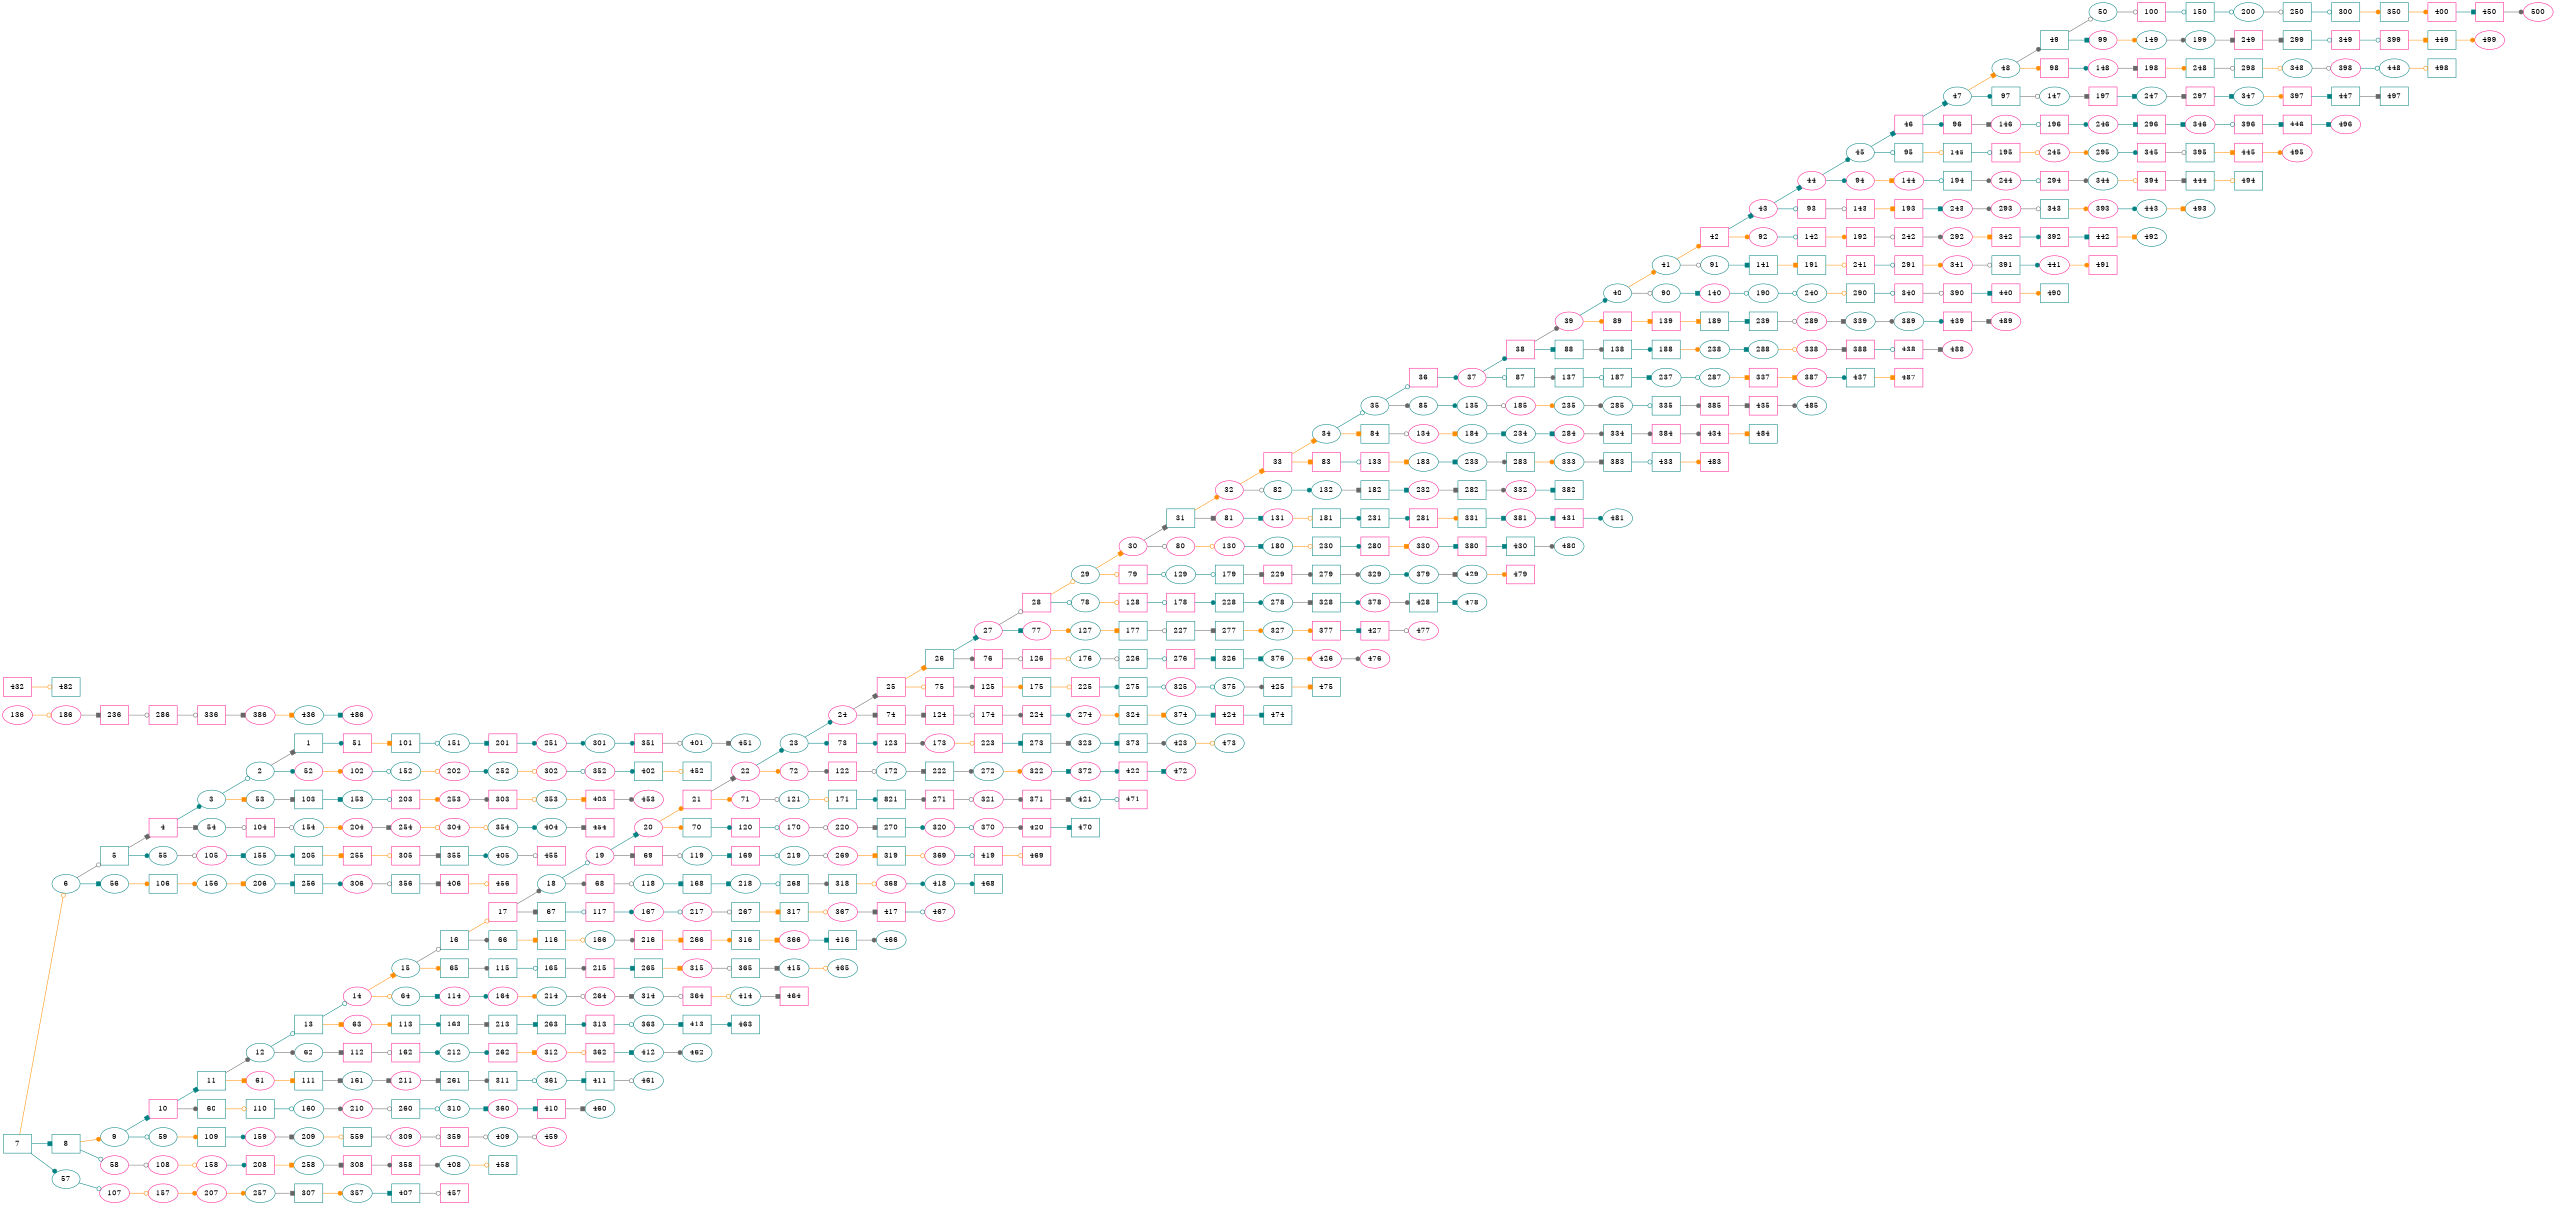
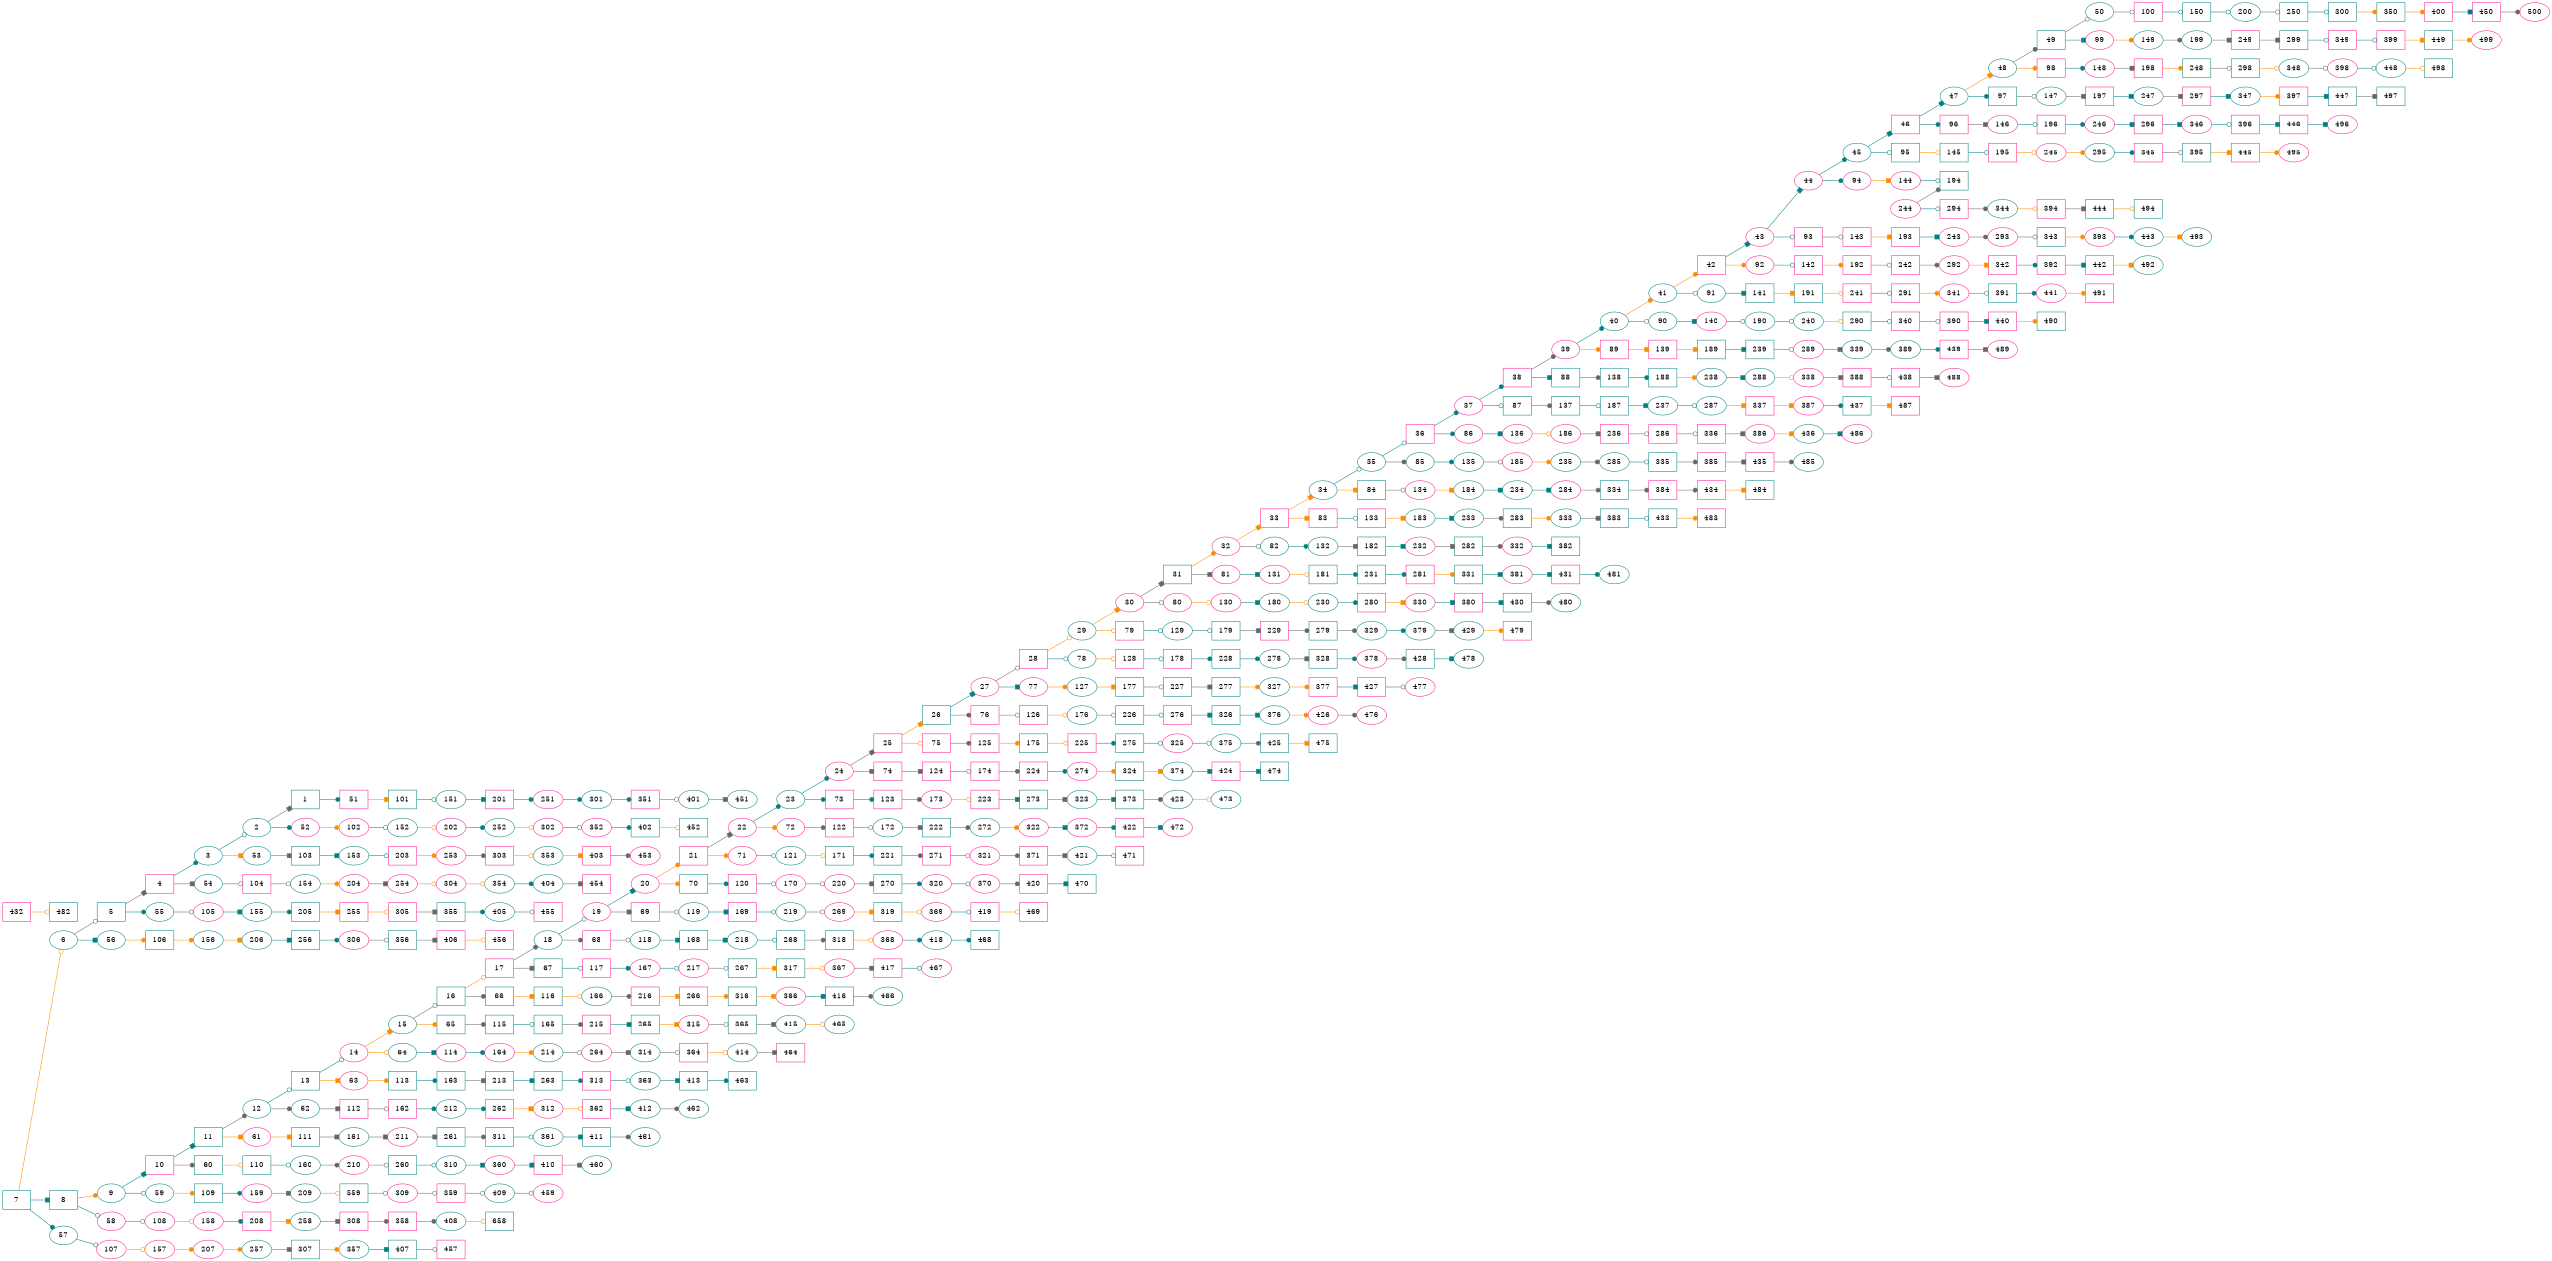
(1979, 181) -> (1927, 197)
none -> (1469, 434)
(1326, 546) -> (1323, 603)
(891, 799) -> (888, 856)
(622, 1081) -> (618, 1137)
(503, 1165) -> (500, 1221)
